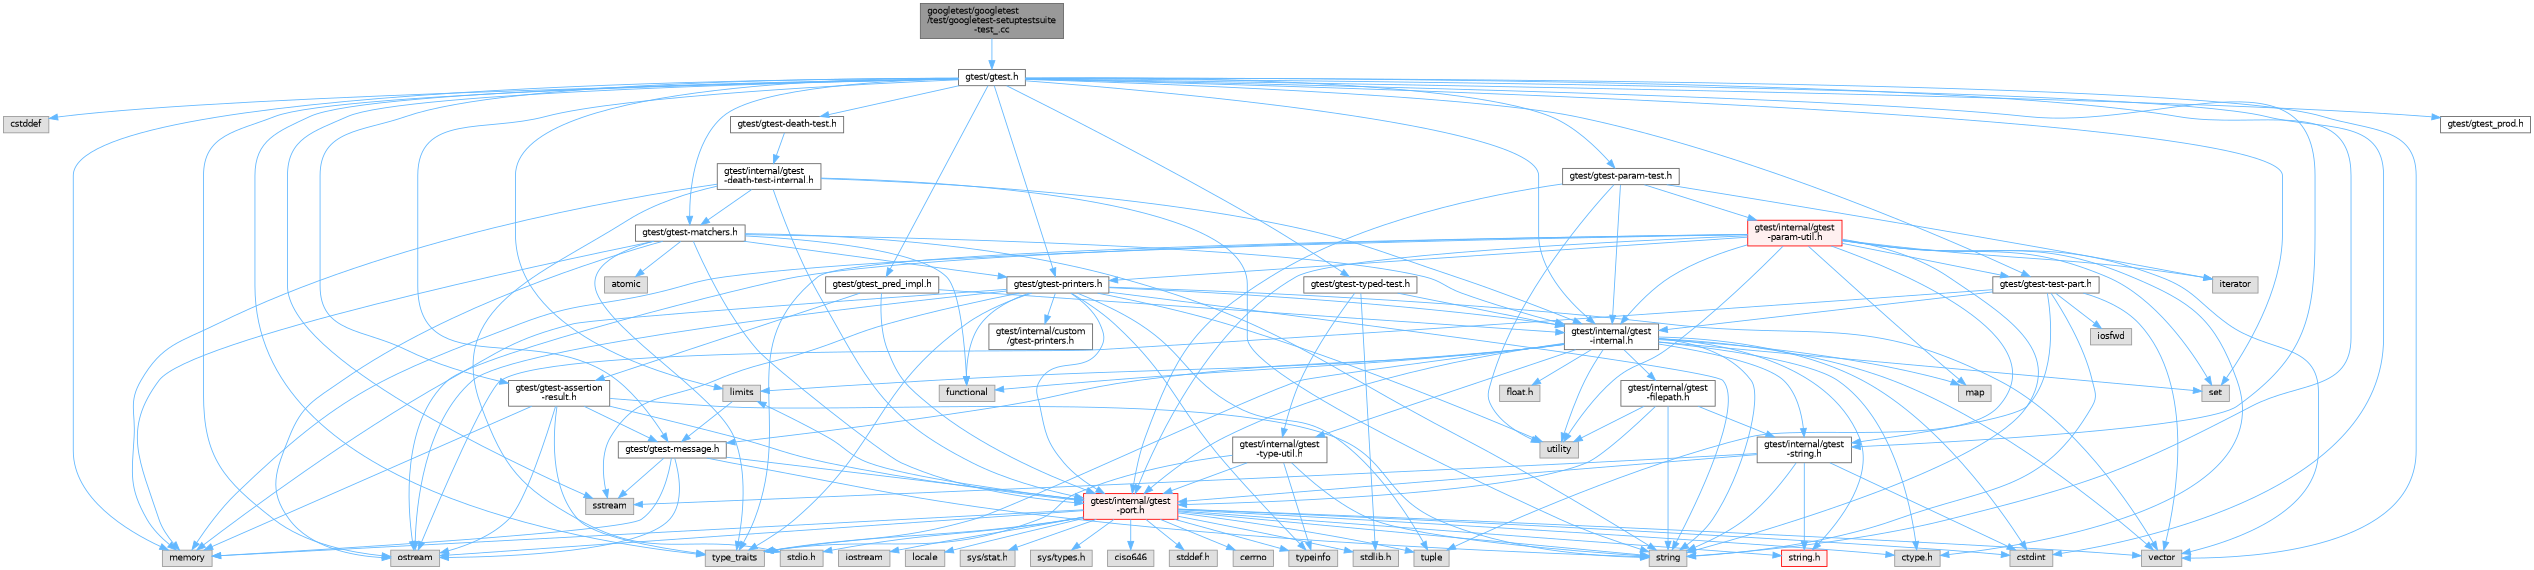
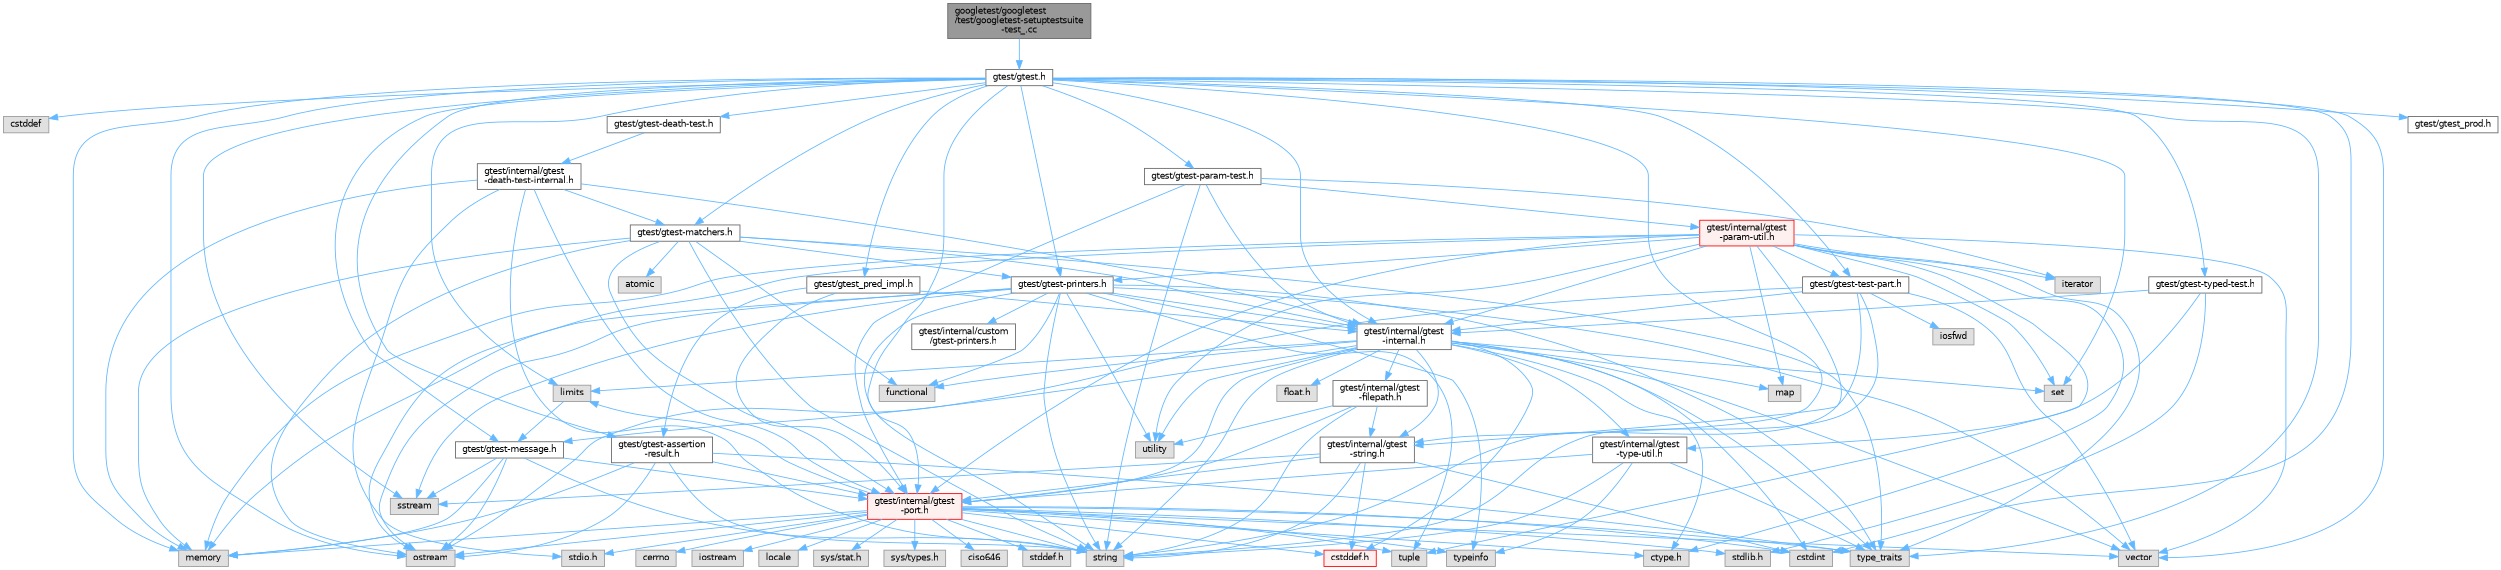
(1530, 297) -> (1144, 370)
(615, 421) -> none
(1804, 558) -> (1350, 558)
